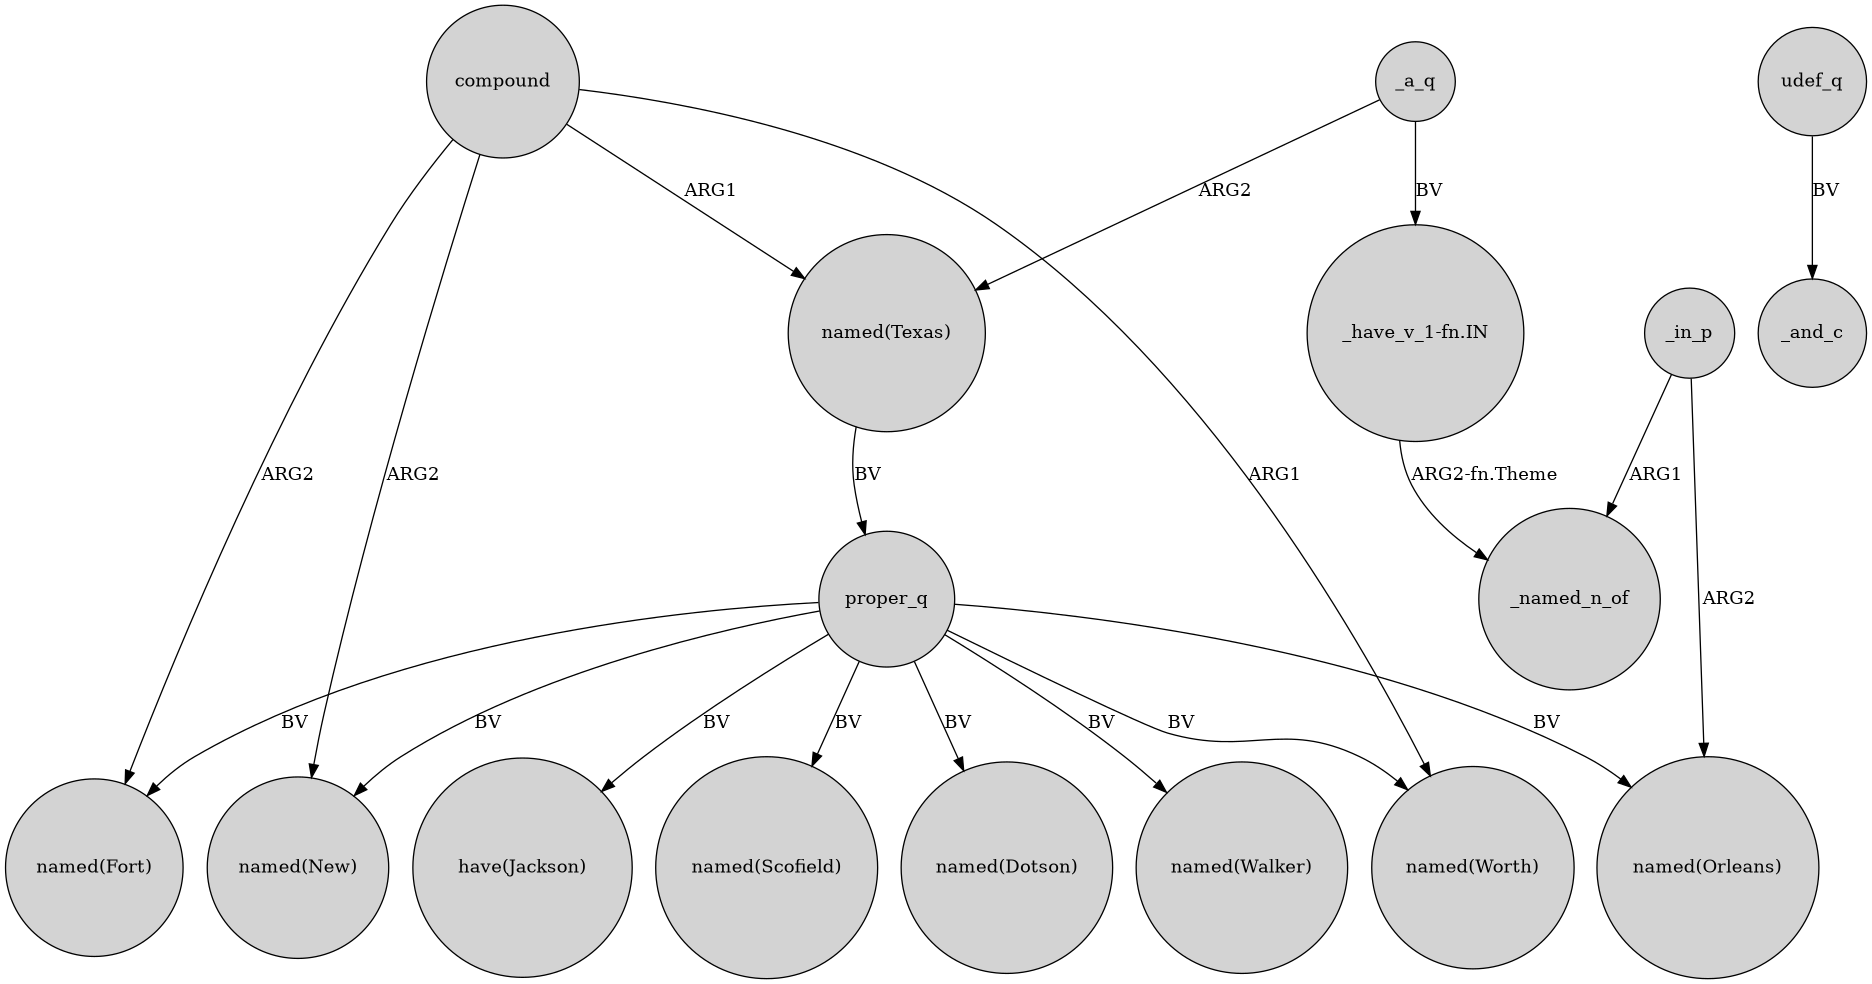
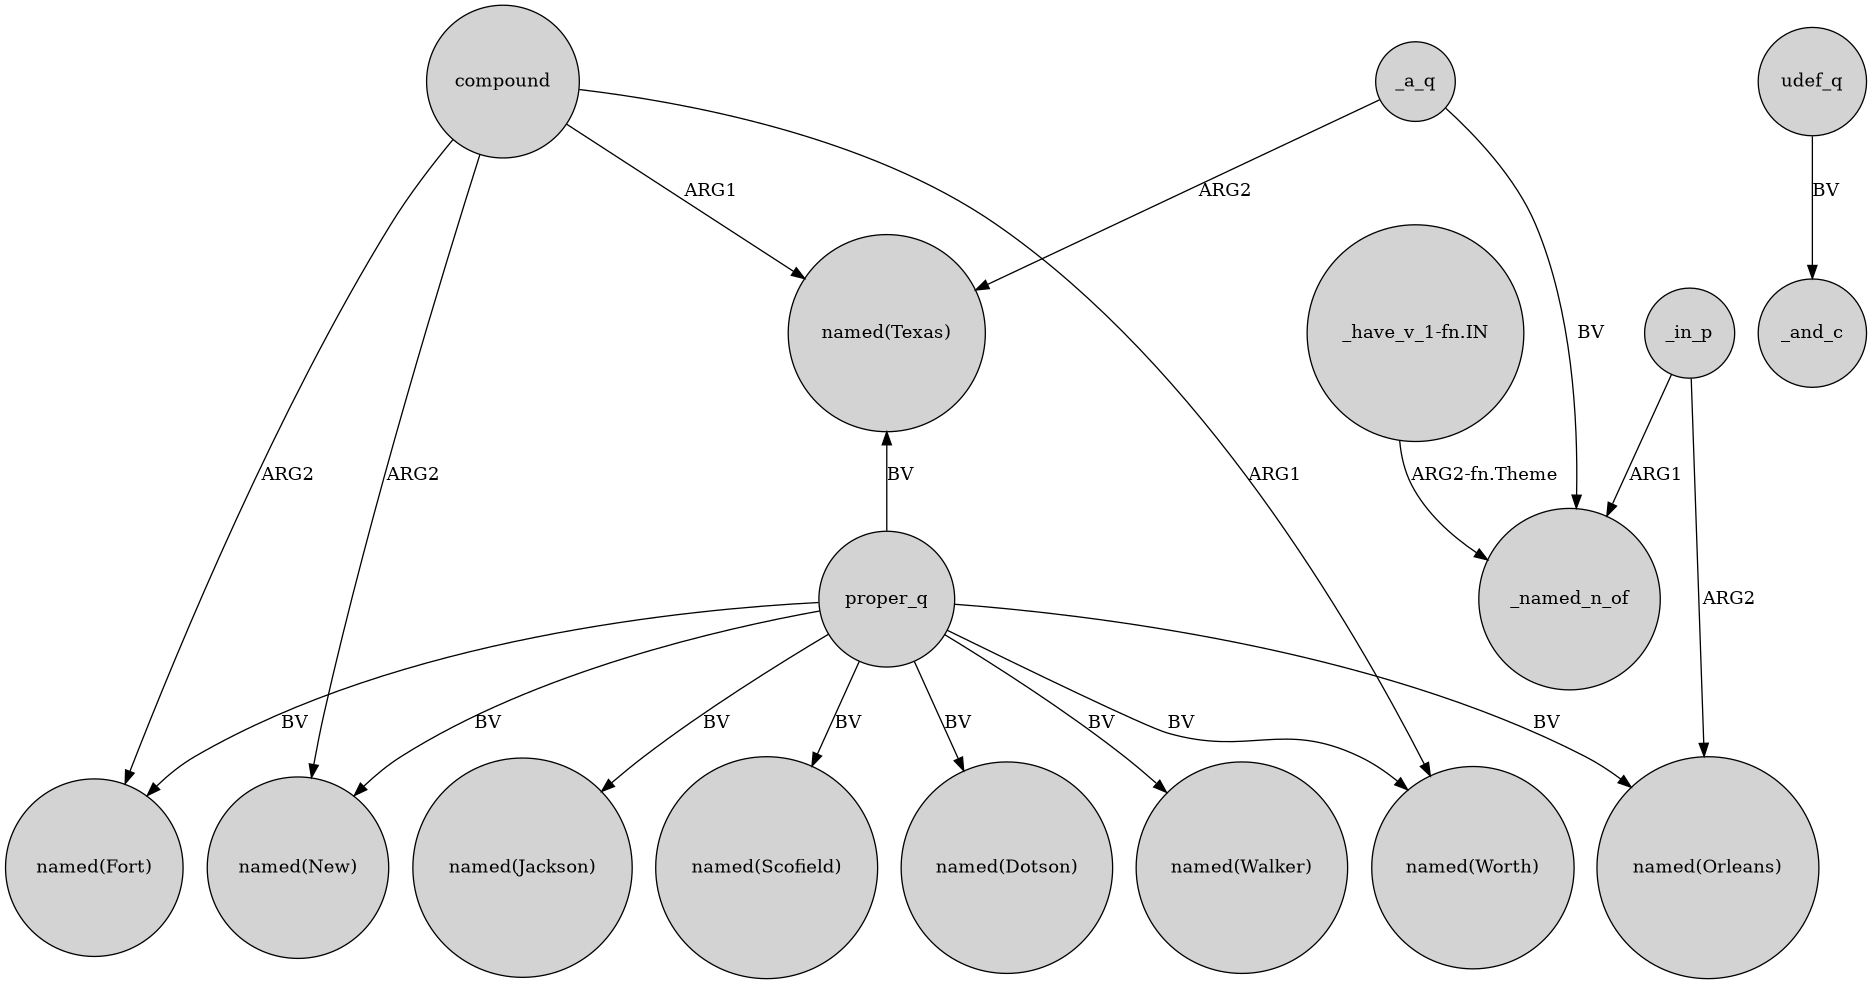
(1415, 166) -> (1555, 285)
(853, 475) -> (887, 488)
(523, 868) -> (523, 868)
